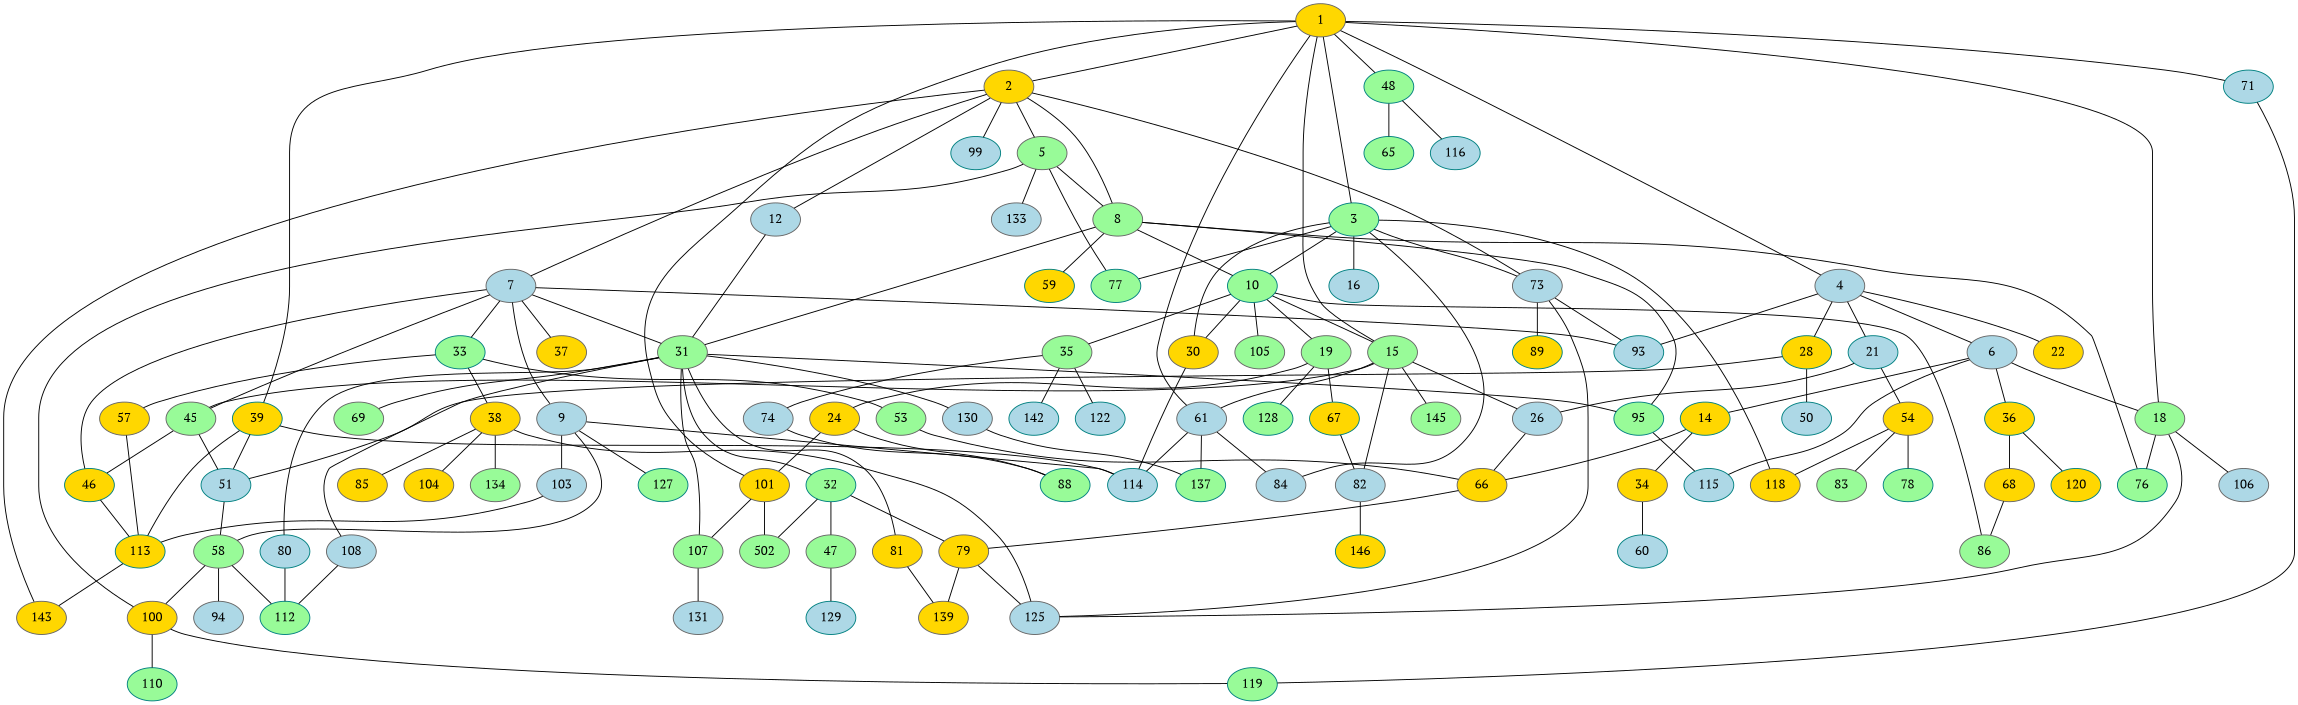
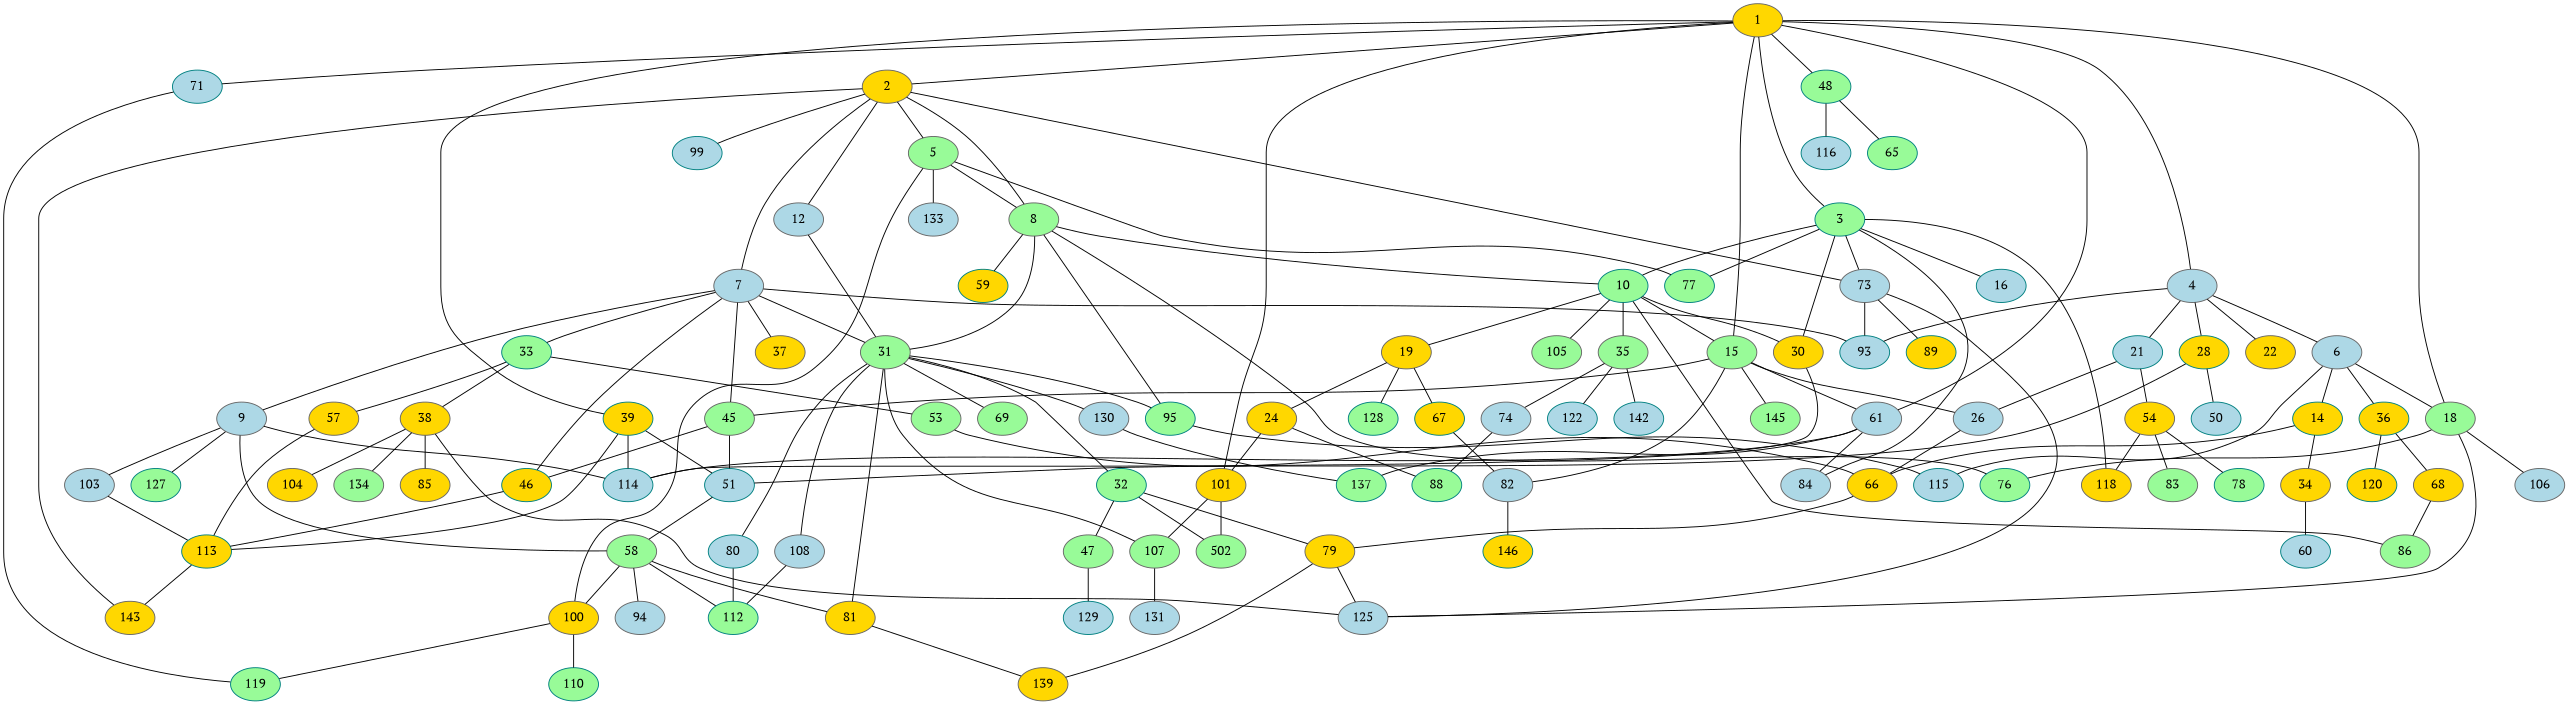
(1326, 352) -> (1406, 352)
none -> (743, 590)
